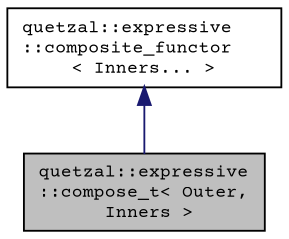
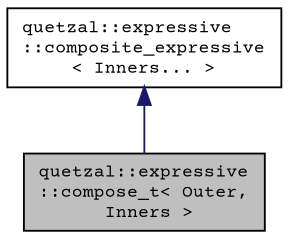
(144, 48) -> (144, 48)
